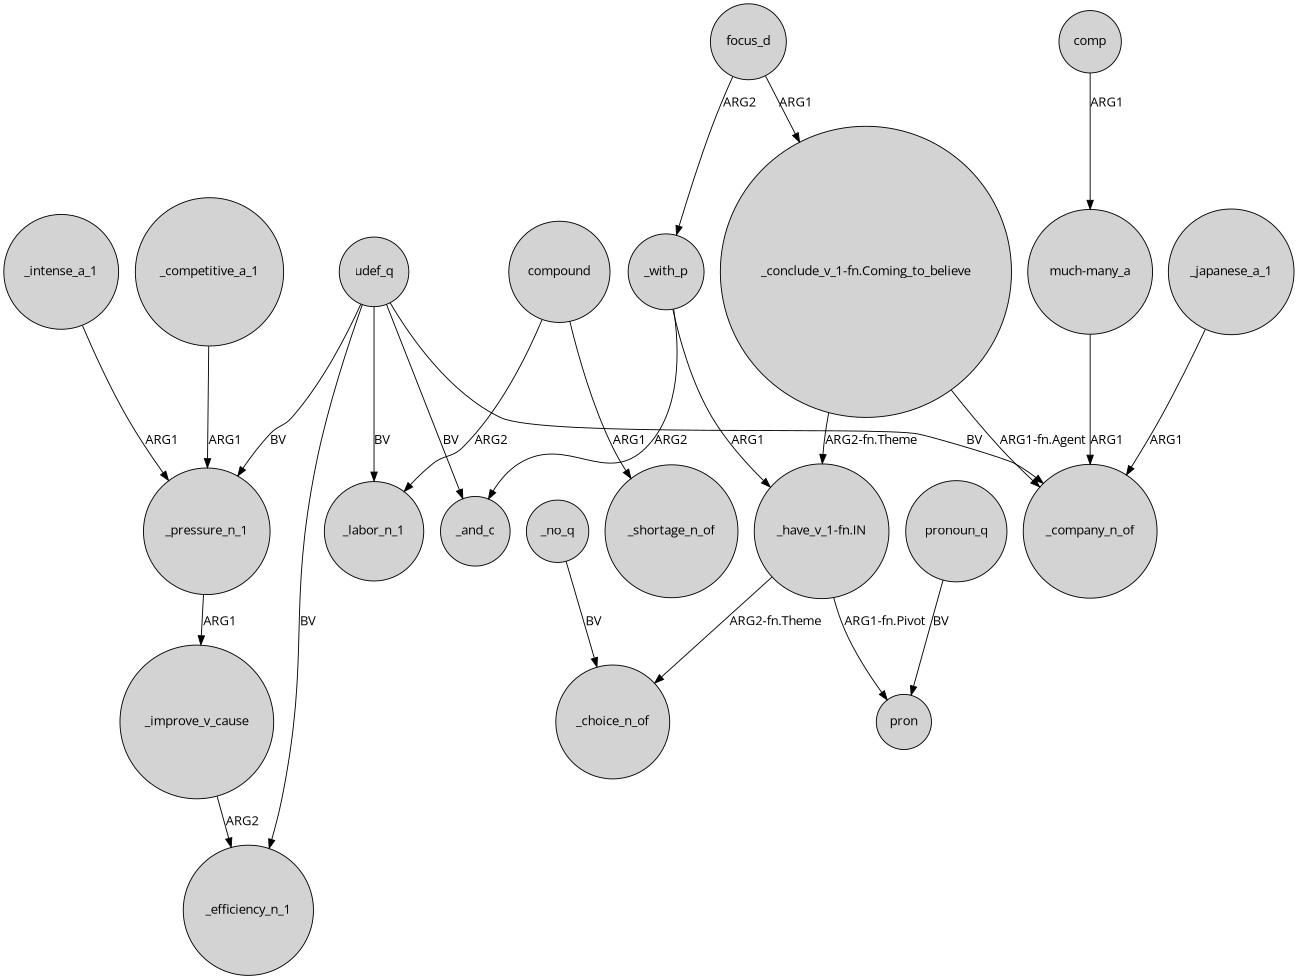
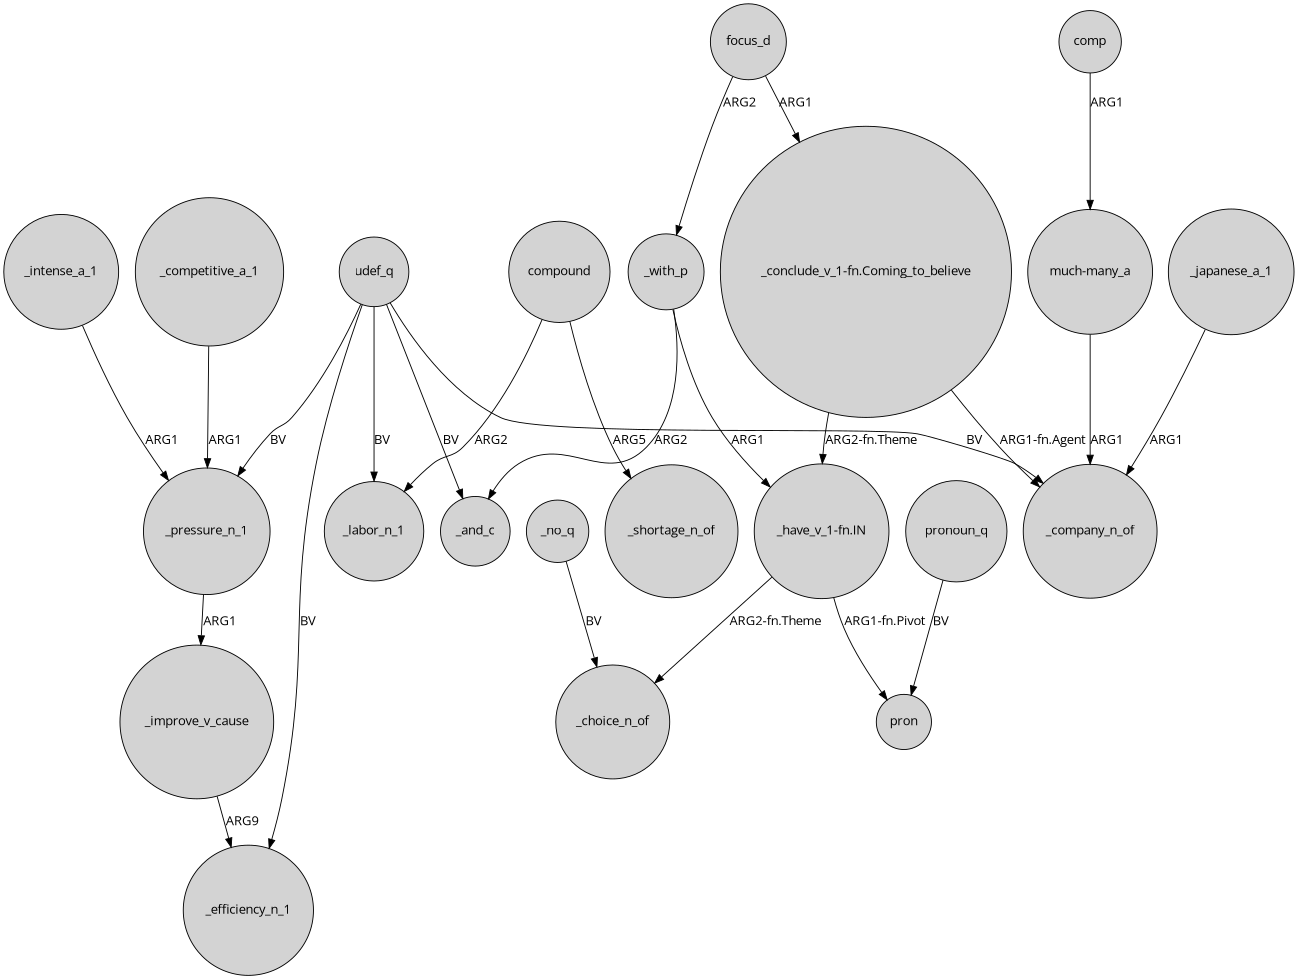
(629, 441) -> (629, 441)
(242, 822) -> (242, 822)
